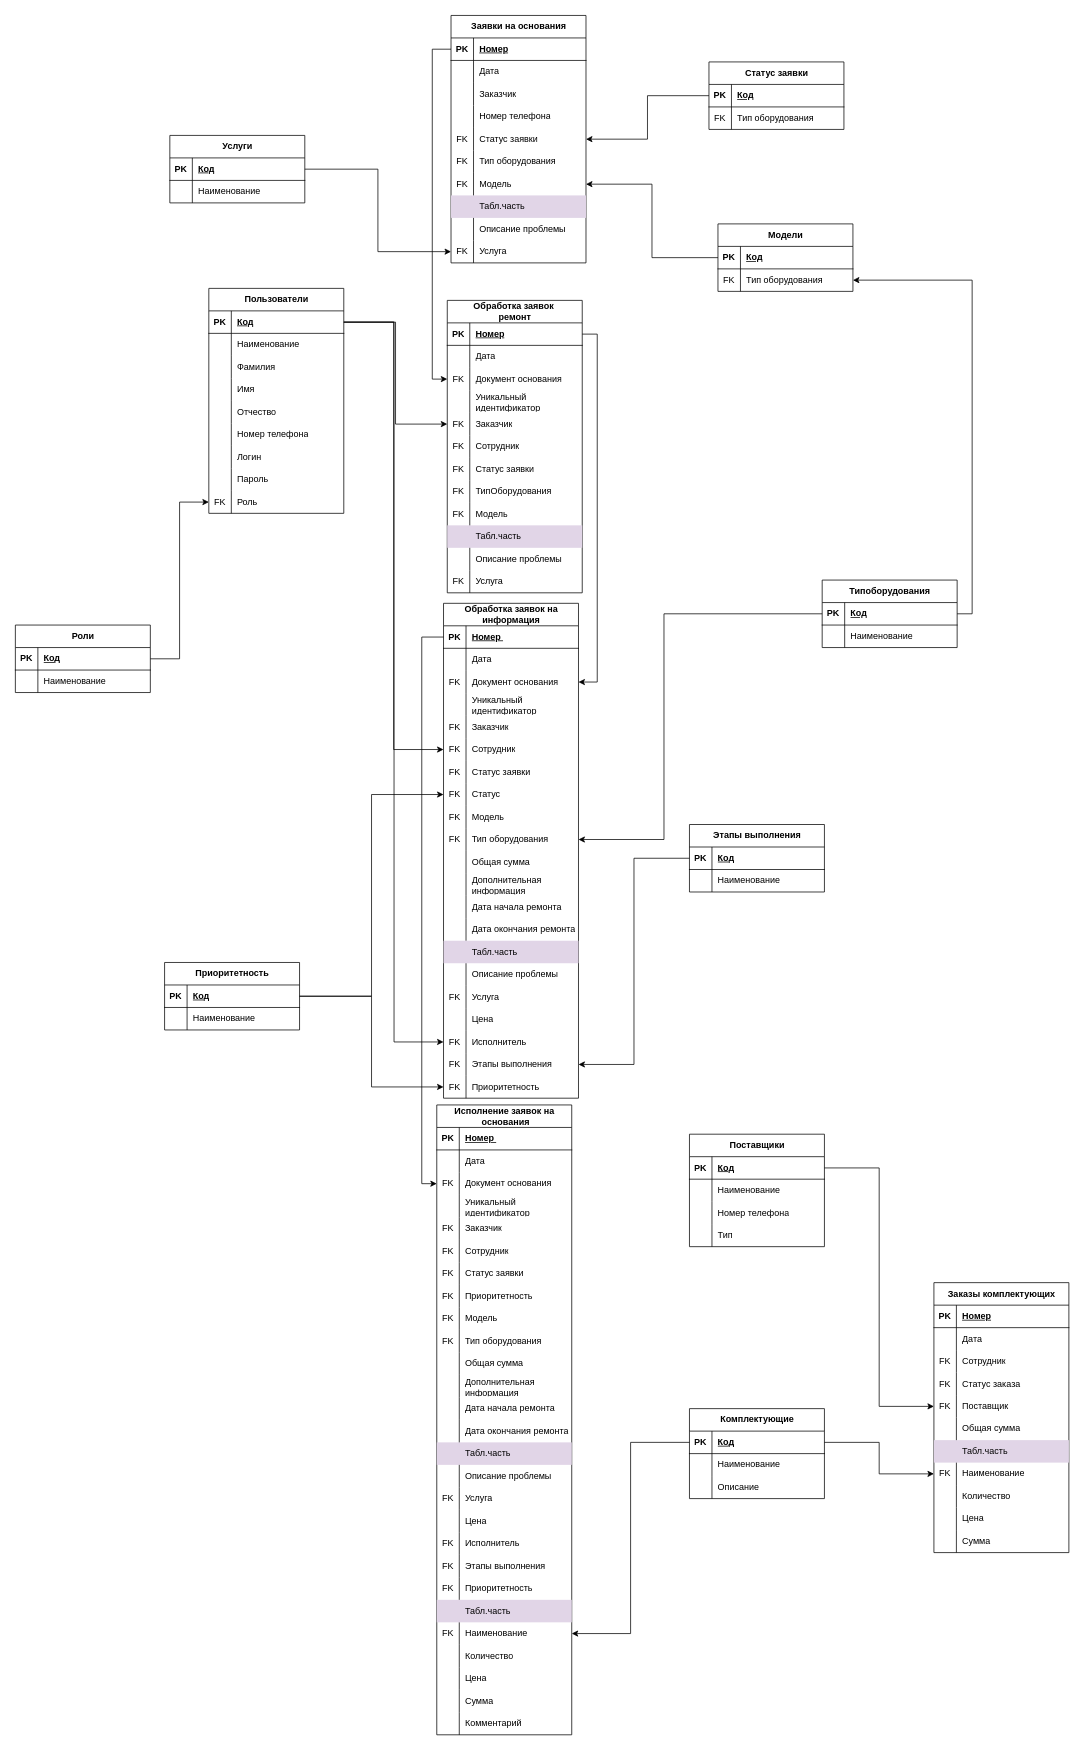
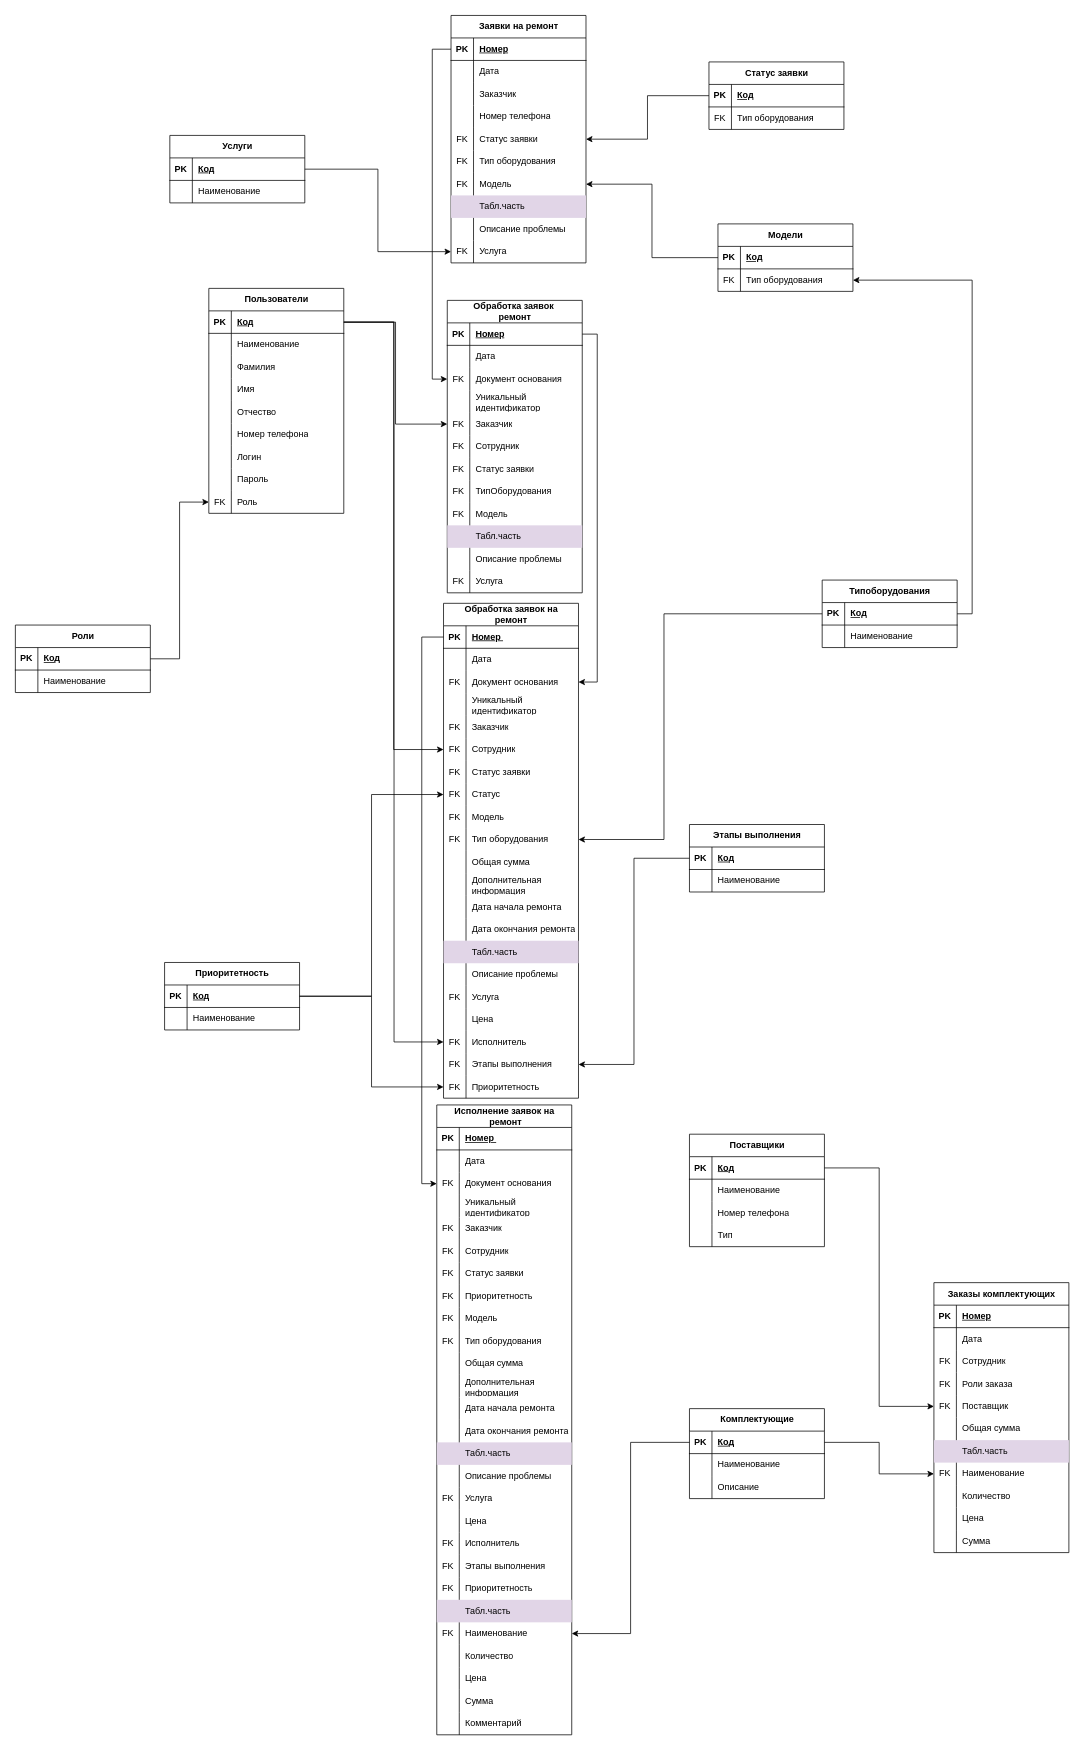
(519, 27) -> (519, 27)
(512, 615) -> (512, 615)
(505, 1116) -> (505, 1116)
(994, 1384) -> (989, 1384)
